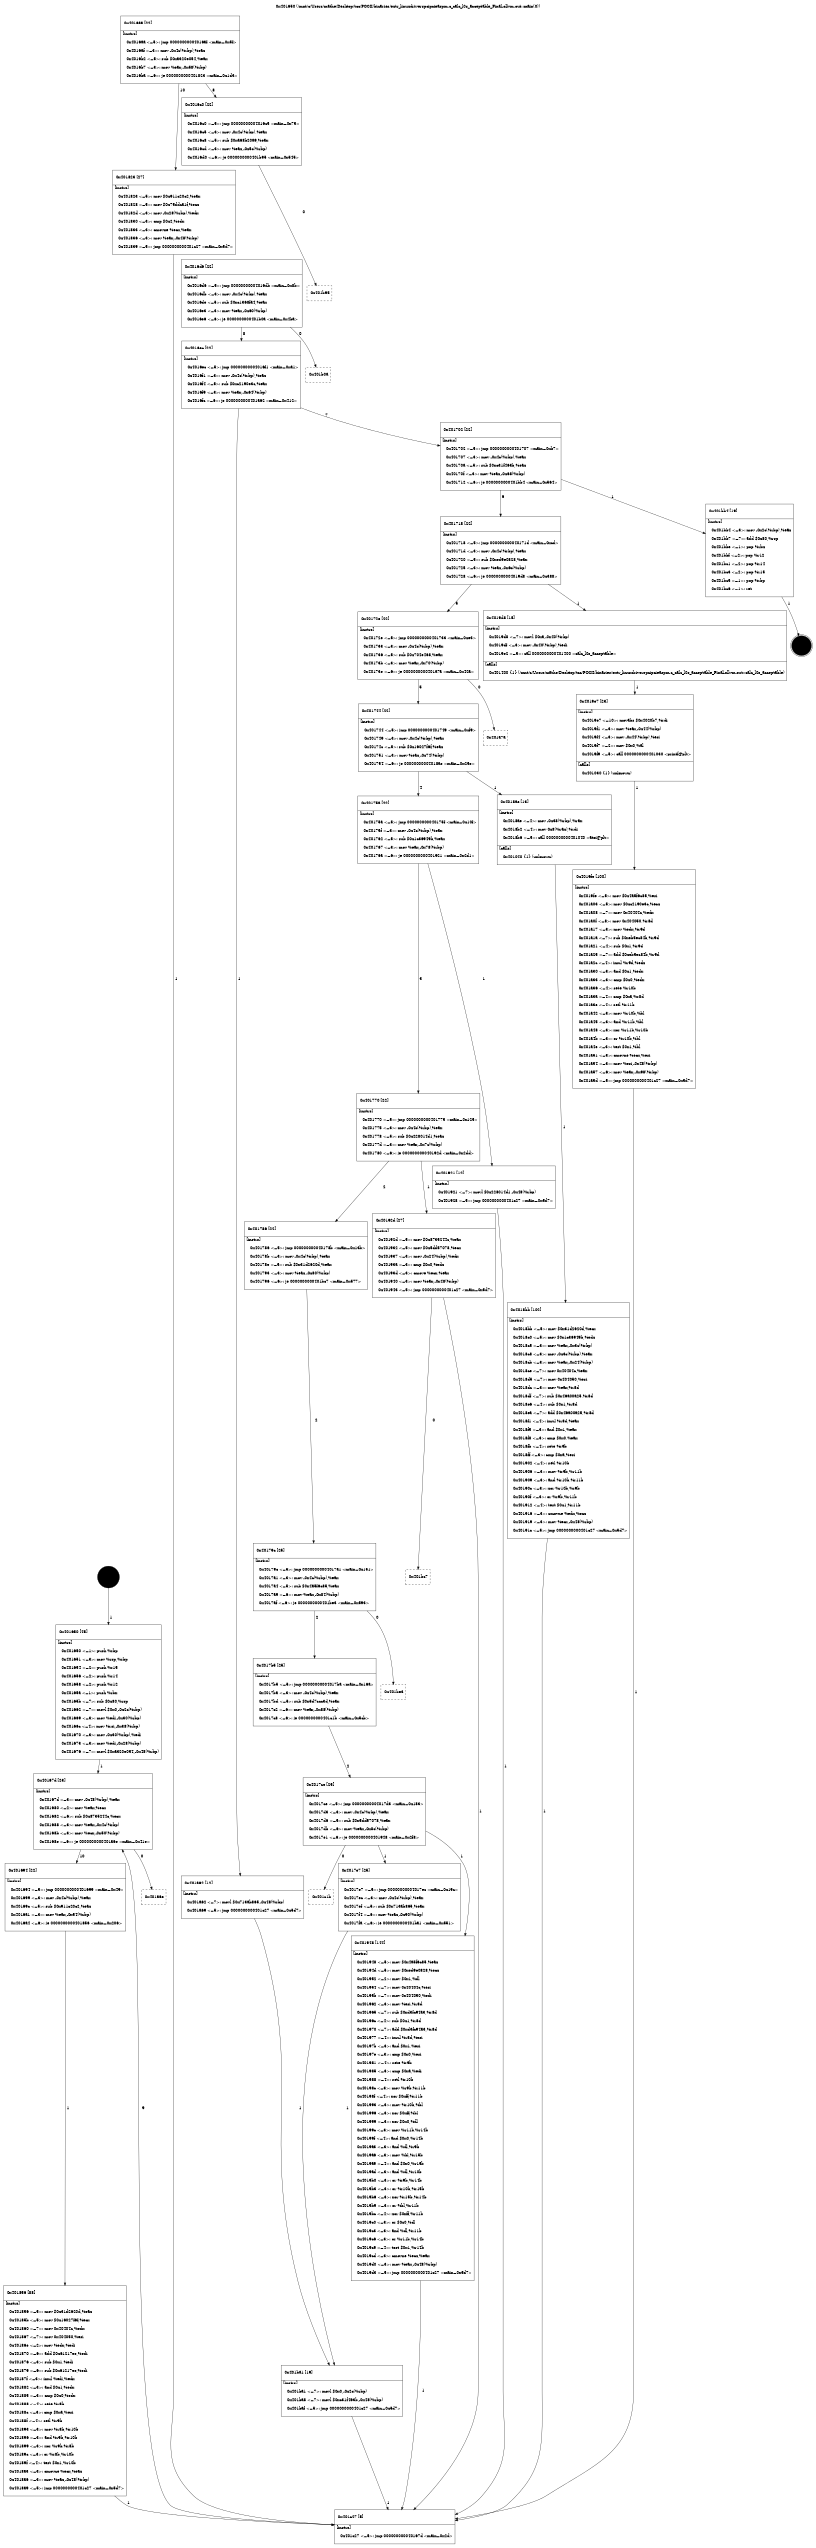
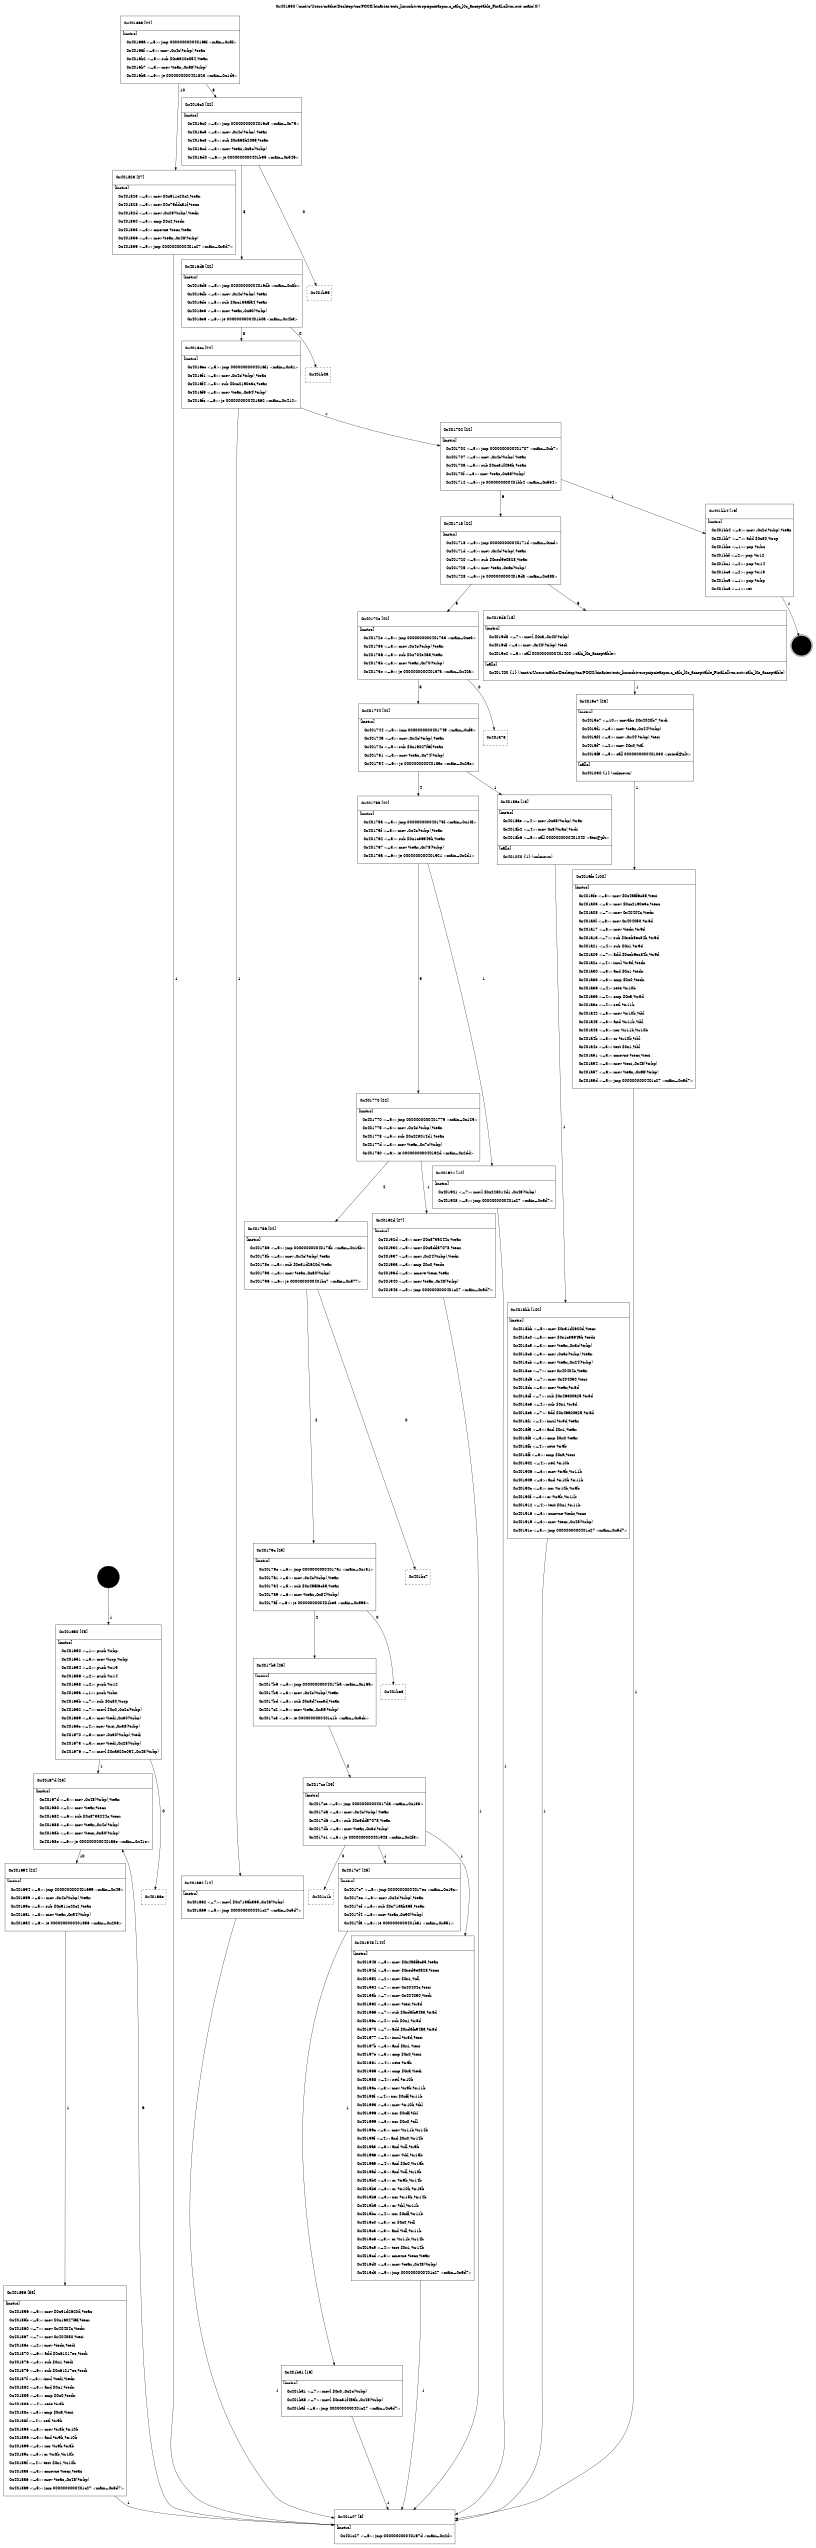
none -> (242, 211)
(578, 604) -> (578, 604)
(425, 1432) -> (366, 1428)
(144, 1867) -> (161, 1823)
(281, 2143) -> (191, 2245)
